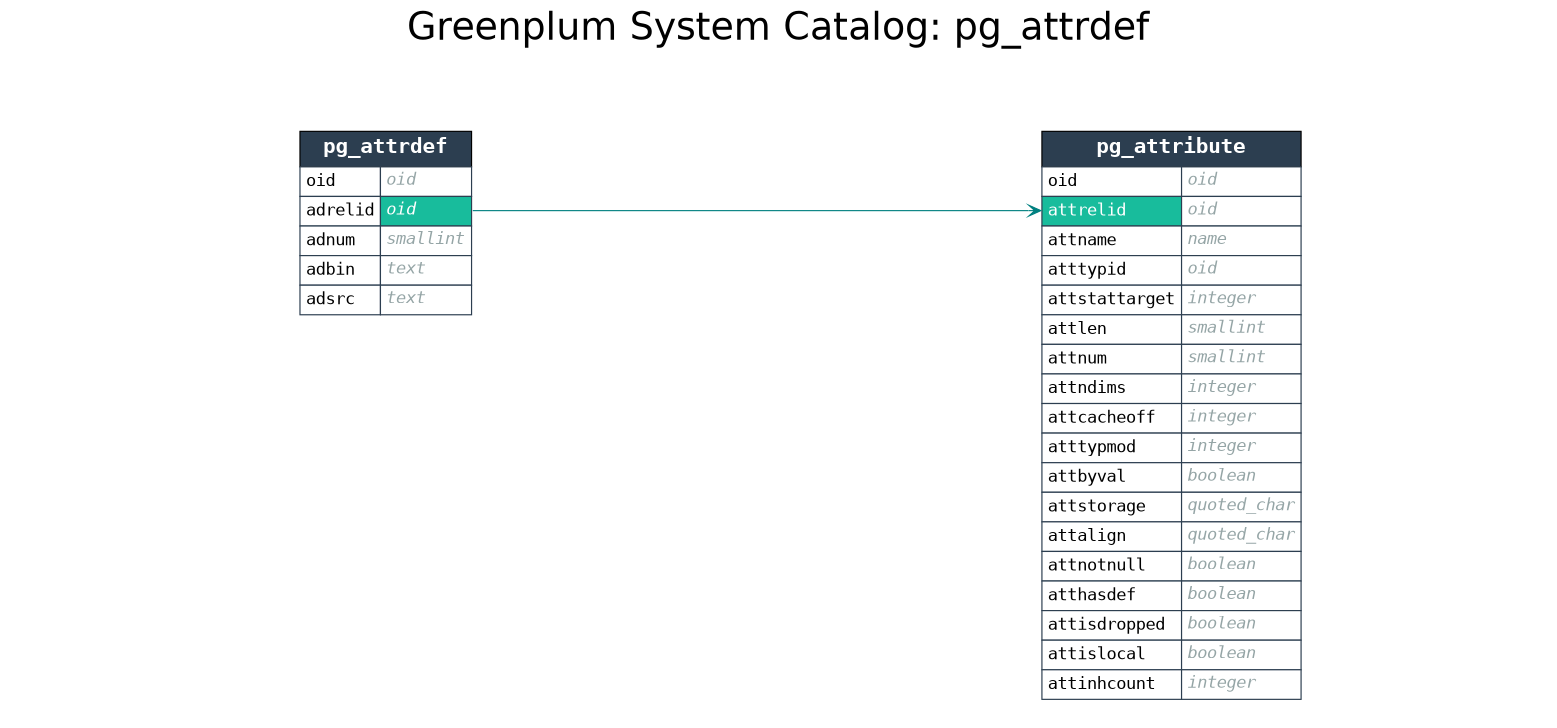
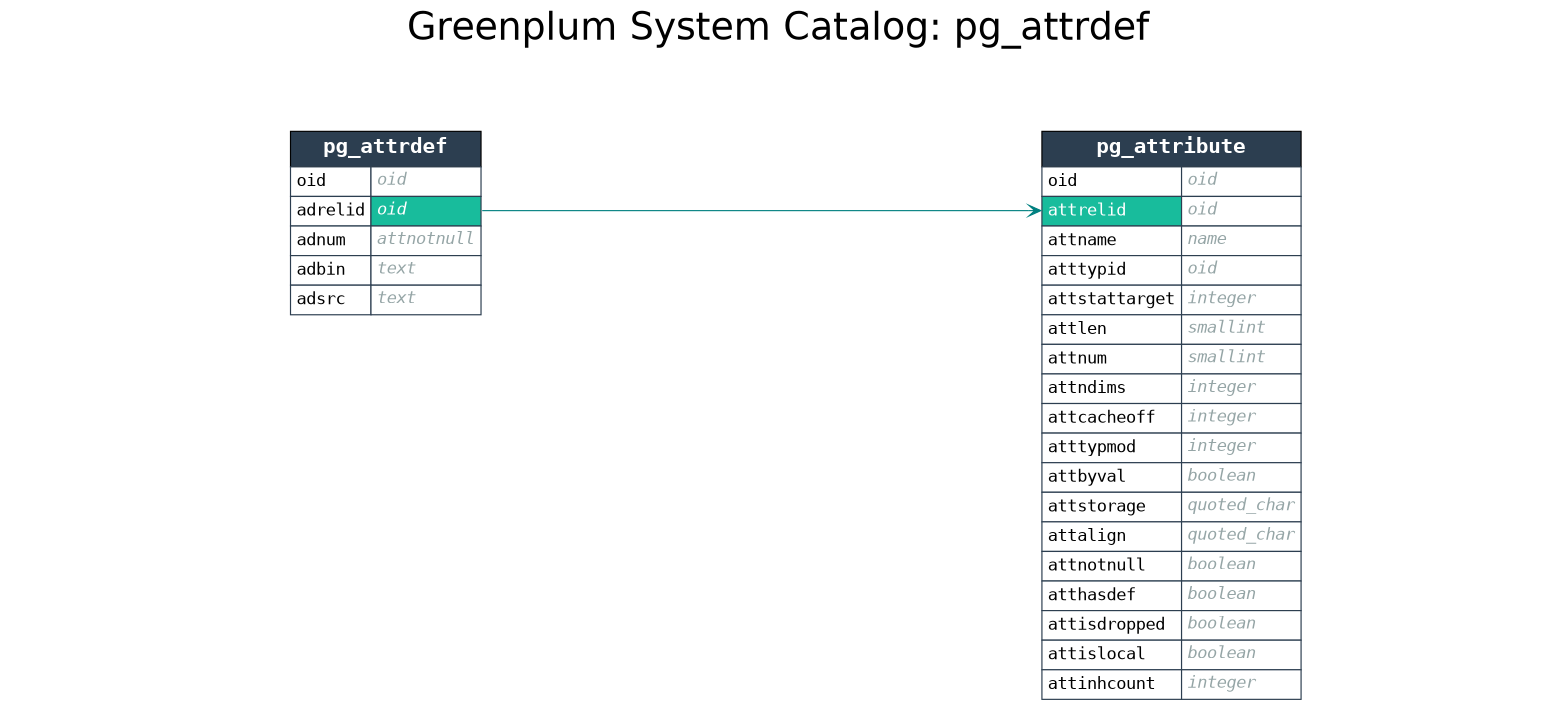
(426, 239) -> (426, 239)
